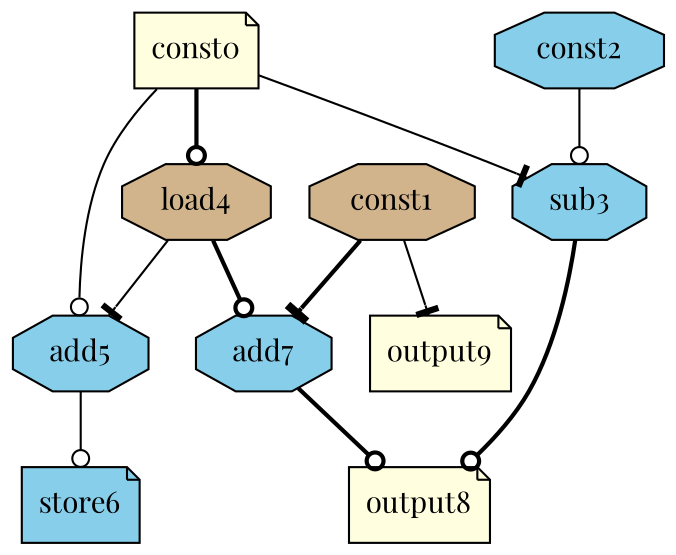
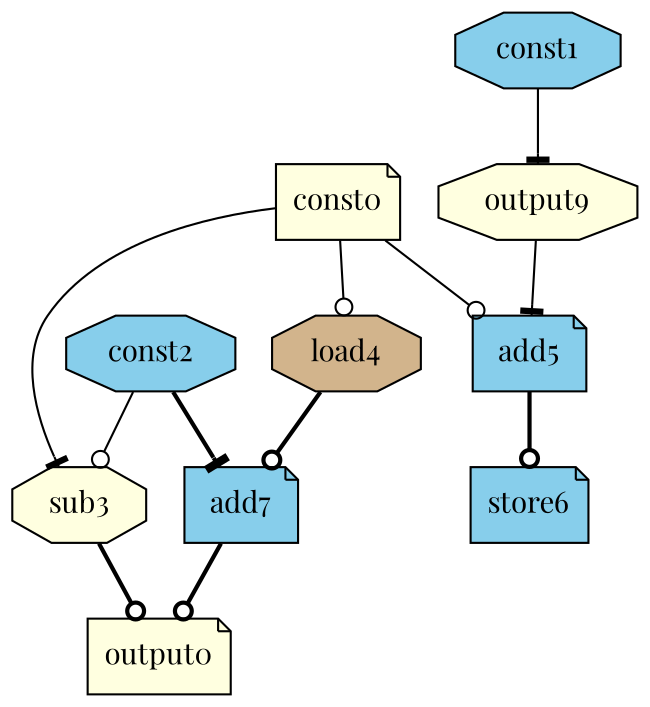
(196, 118) -> (342, 270)
(392, 202) -> (538, 50)
(579, 202) -> (79, 505)
(142, 274) -> (534, 273)
(331, 274) -> (193, 425)
(81, 354) -> (530, 354)
(264, 354) -> (241, 505)
(441, 354) -> (538, 202)
(81, 421) -> (530, 421)
(419, 505) -> (159, 656)
